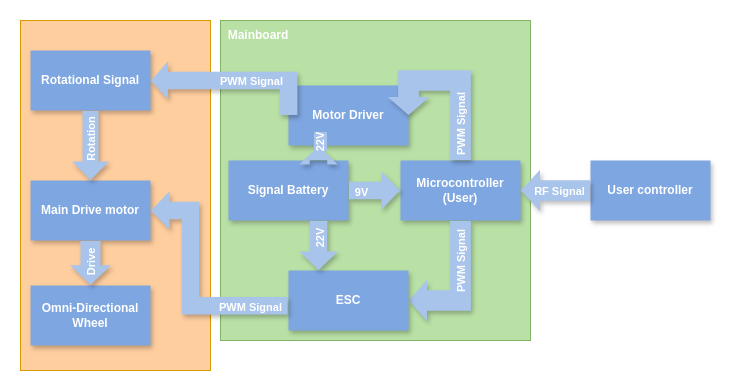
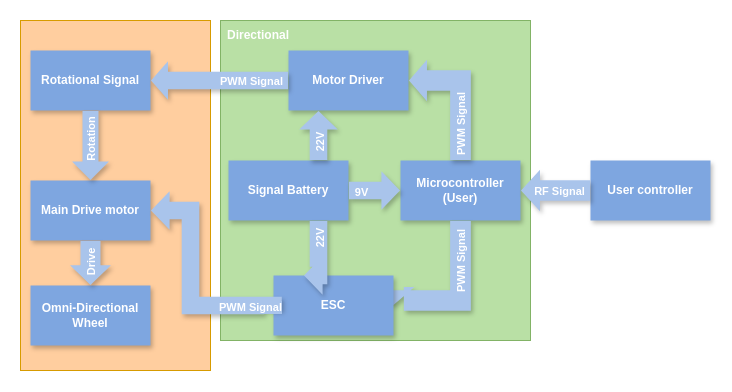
(259, 36) -> (259, 36)
(349, 116) -> (349, 81)
(349, 301) -> (334, 306)
